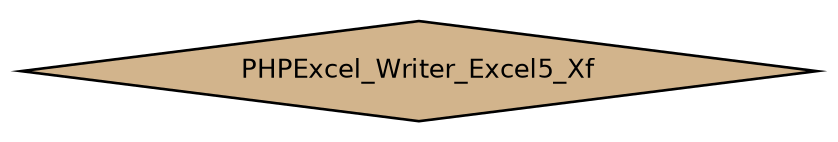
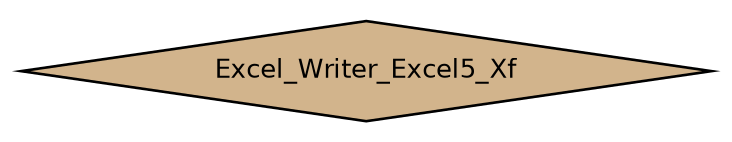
(419, 71) -> (366, 71)
